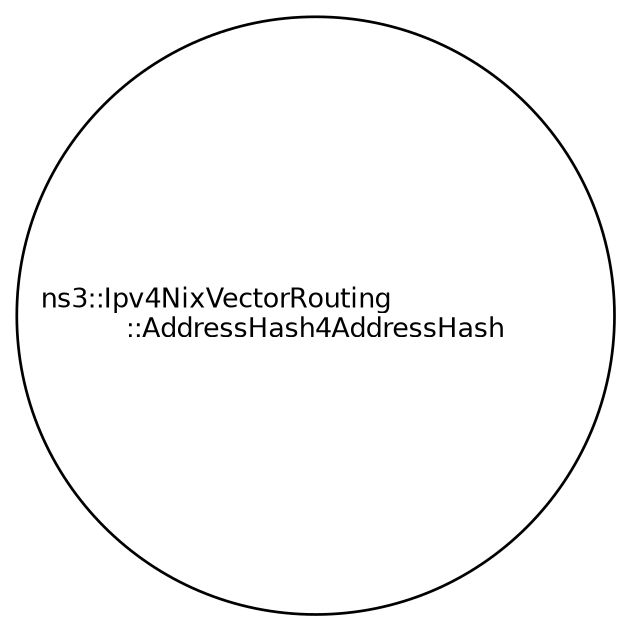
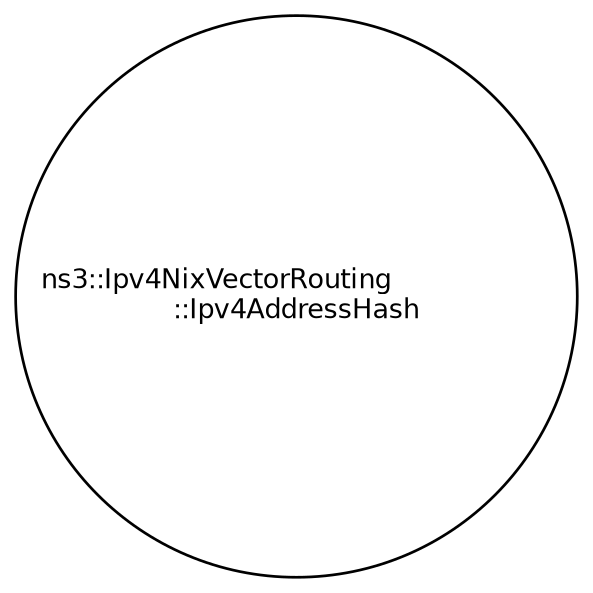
(316, 316) -> (296, 296)
